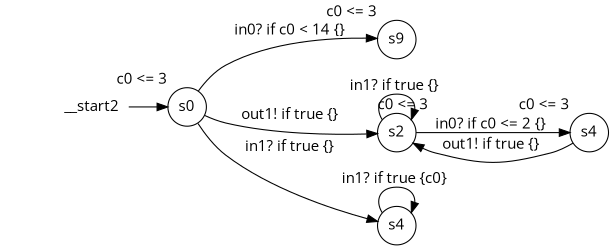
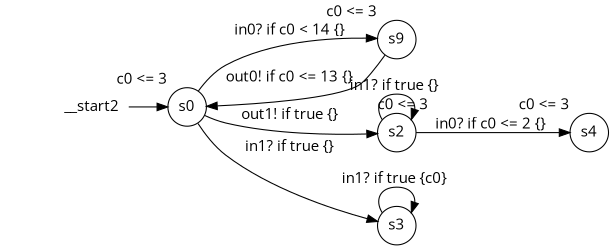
none -> (309, 98)
(498, 162) -> none
(397, 226) -> (397, 226)
